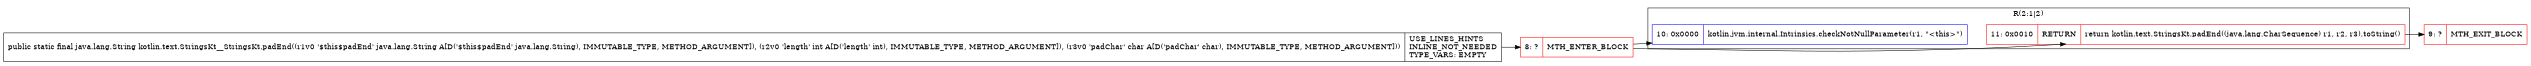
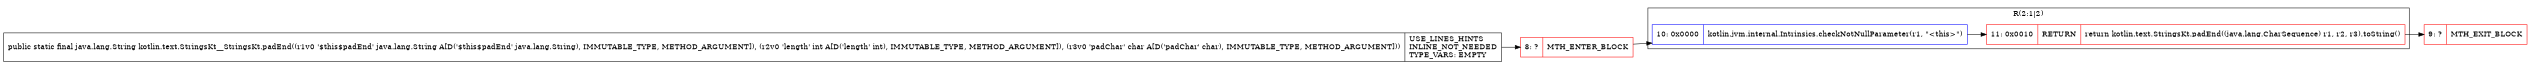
(1847, 51) -> (1974, 34)
